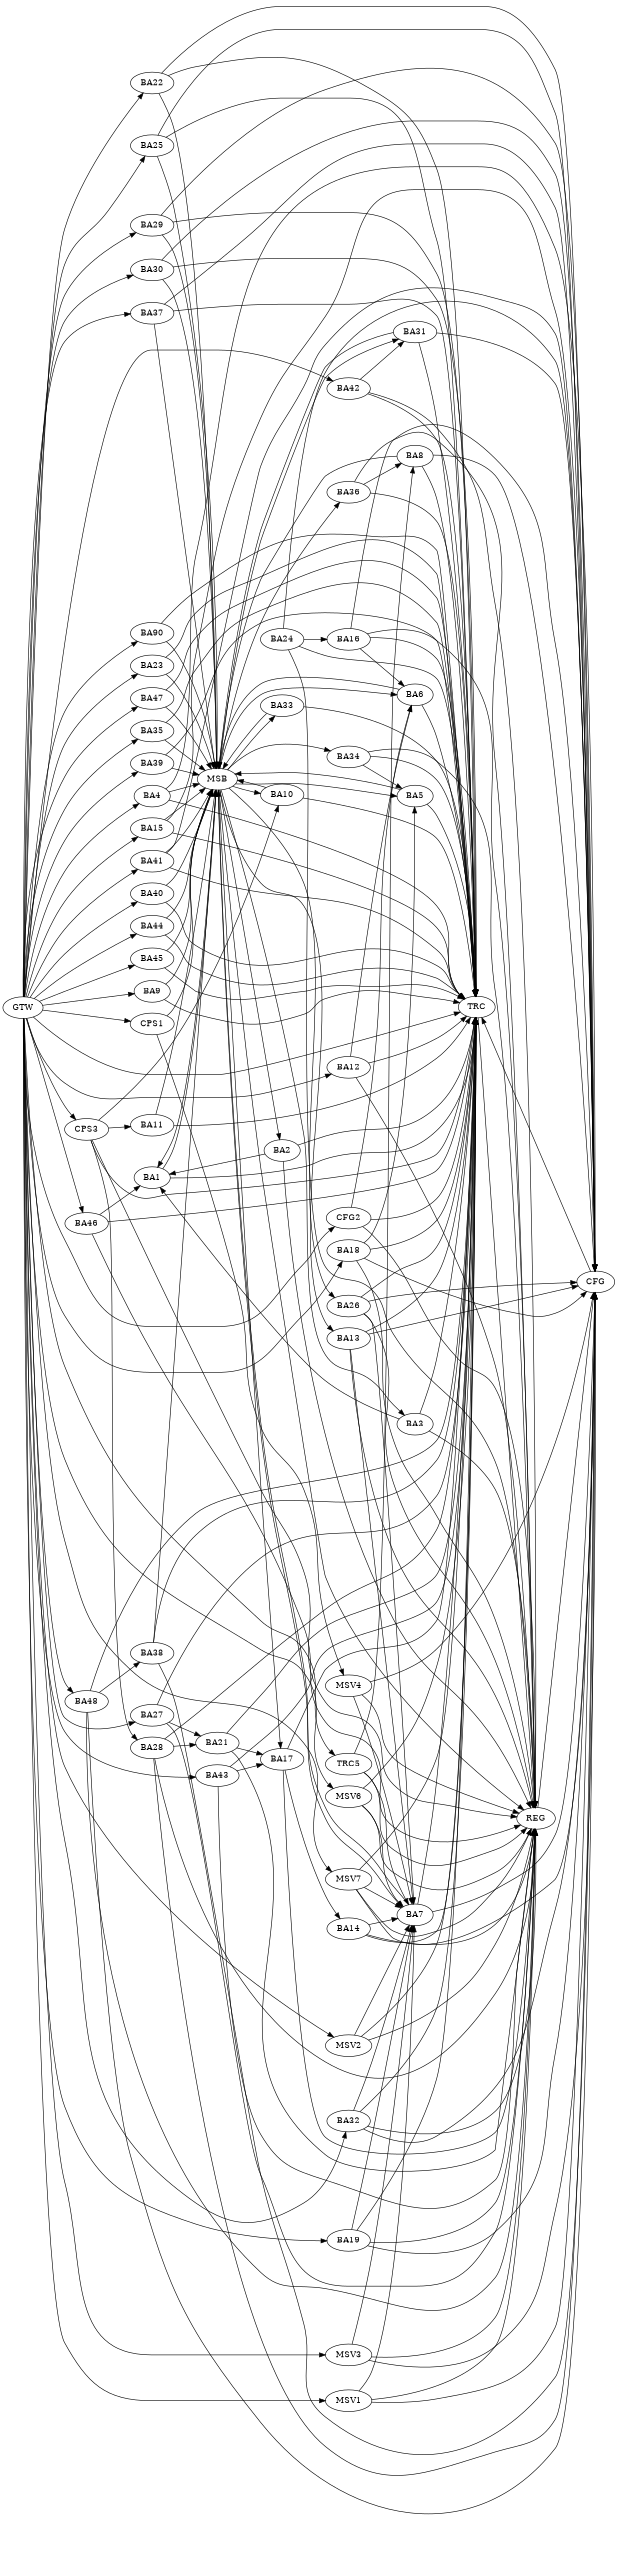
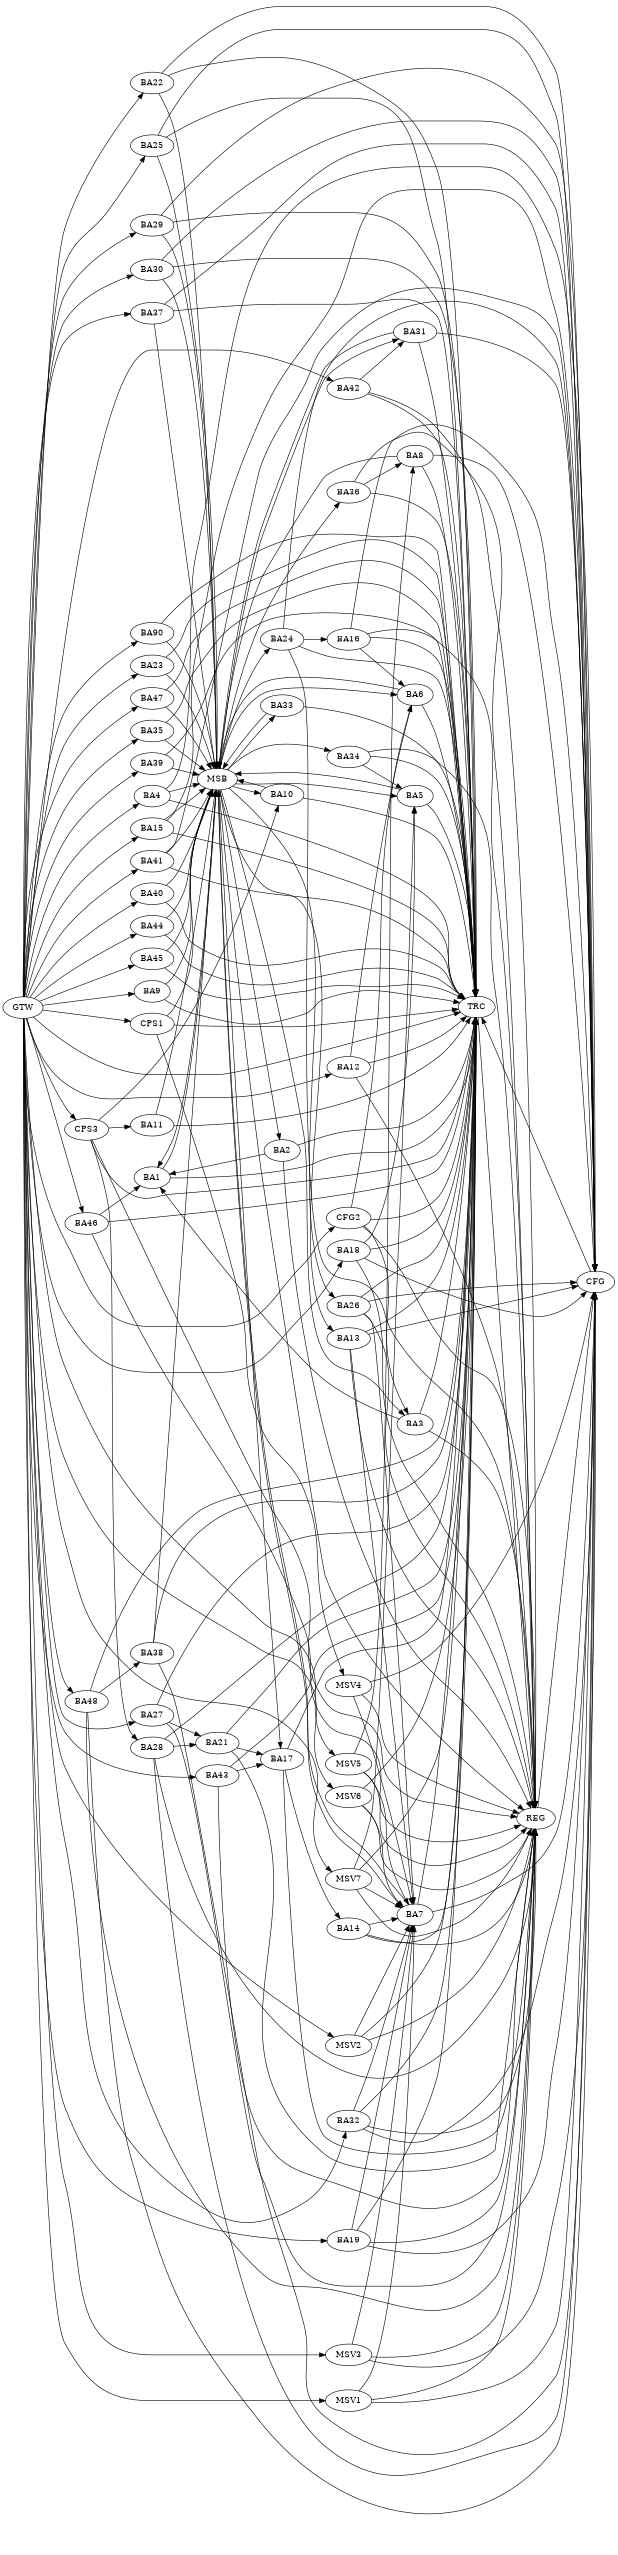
none -> (241, 696)
none -> (300, 1027)
none -> (387, 1316)
(349, 1764) -> (349, 1764)
(557, 1874) -> (395, 1342)
